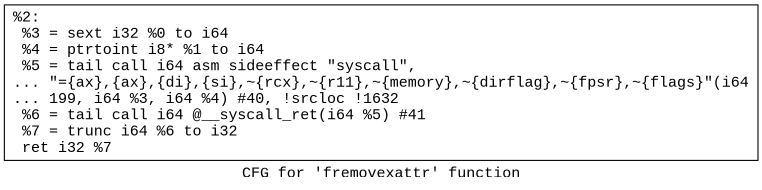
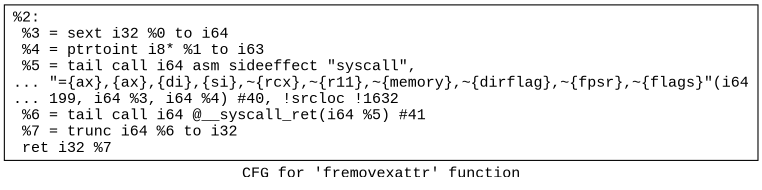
(139, 49) -> (139, 49)
